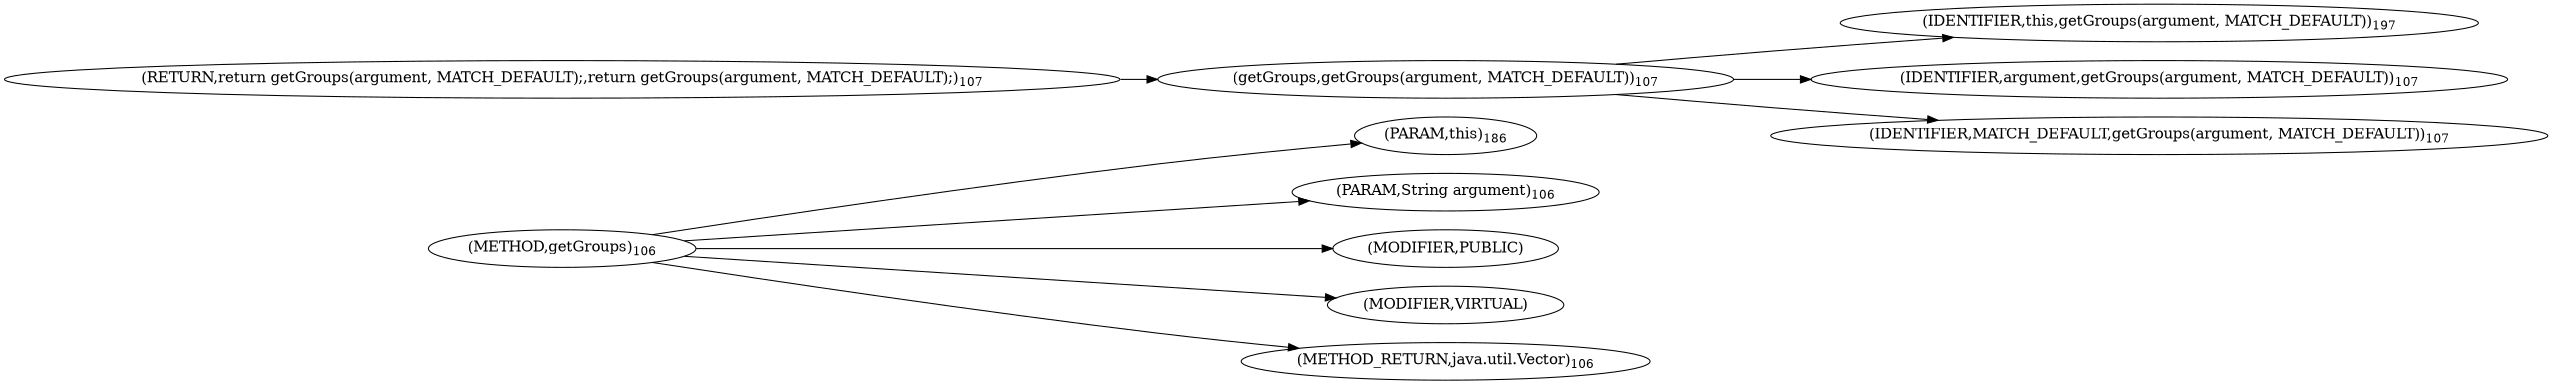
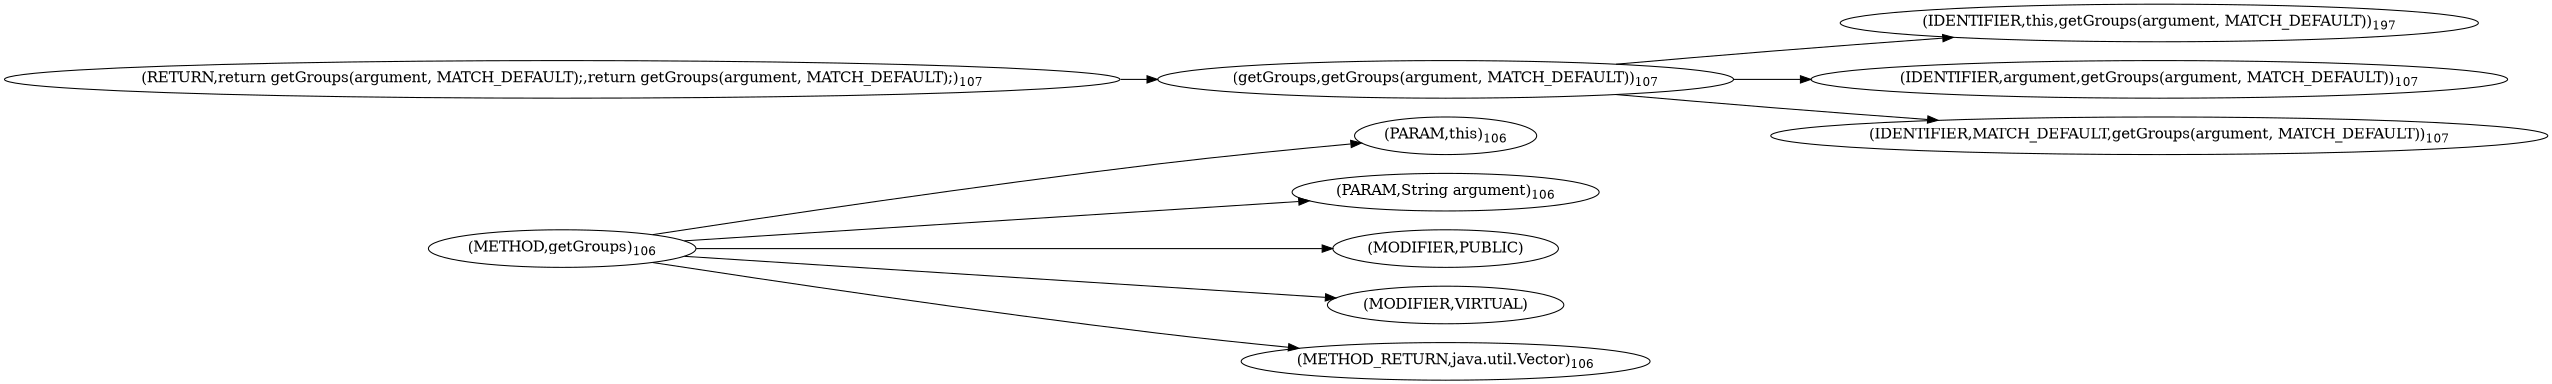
(1495, 134) -> (1495, 134)
